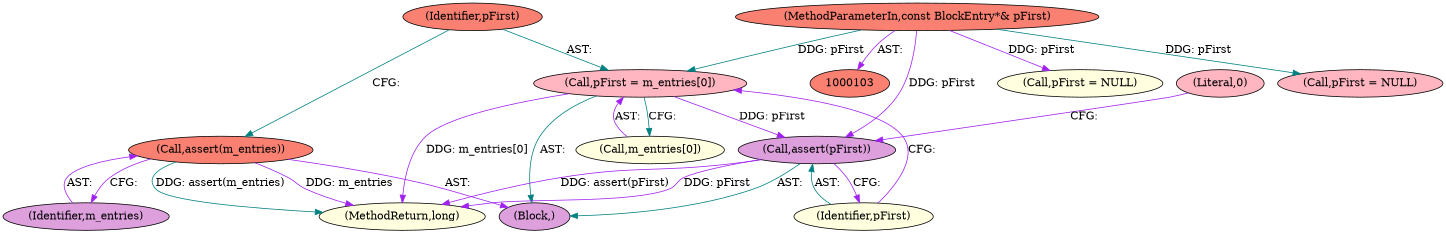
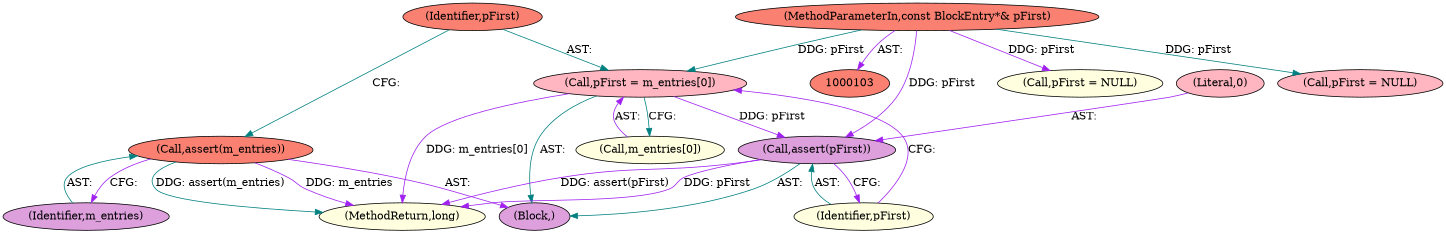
(1086, 117) -> (1086, 117)
(83, 167) -> (83, 167)
